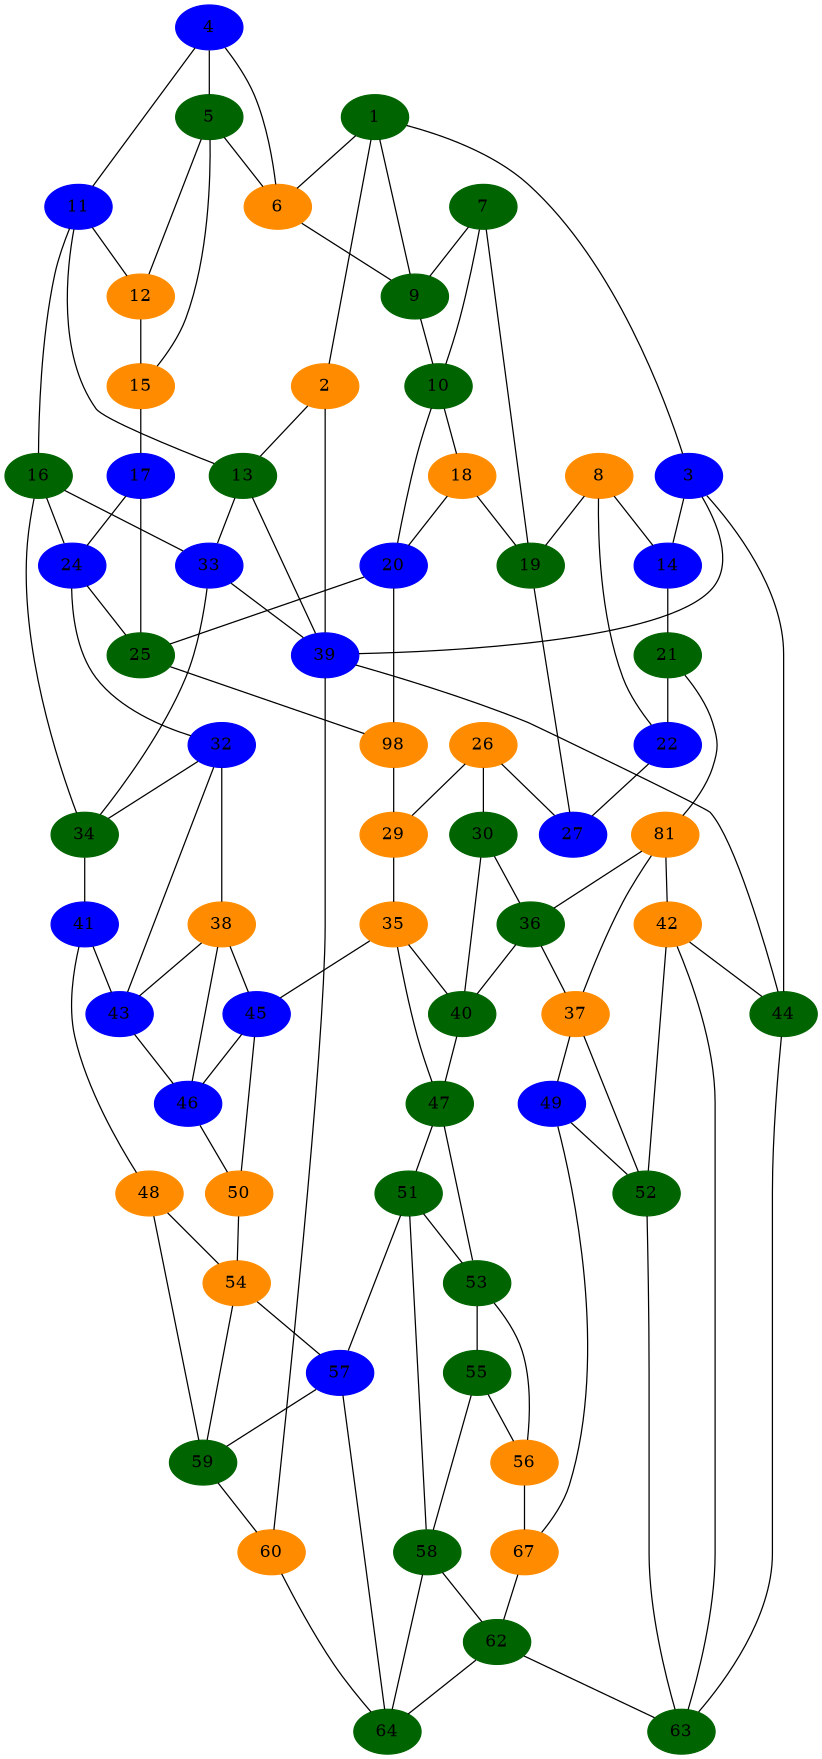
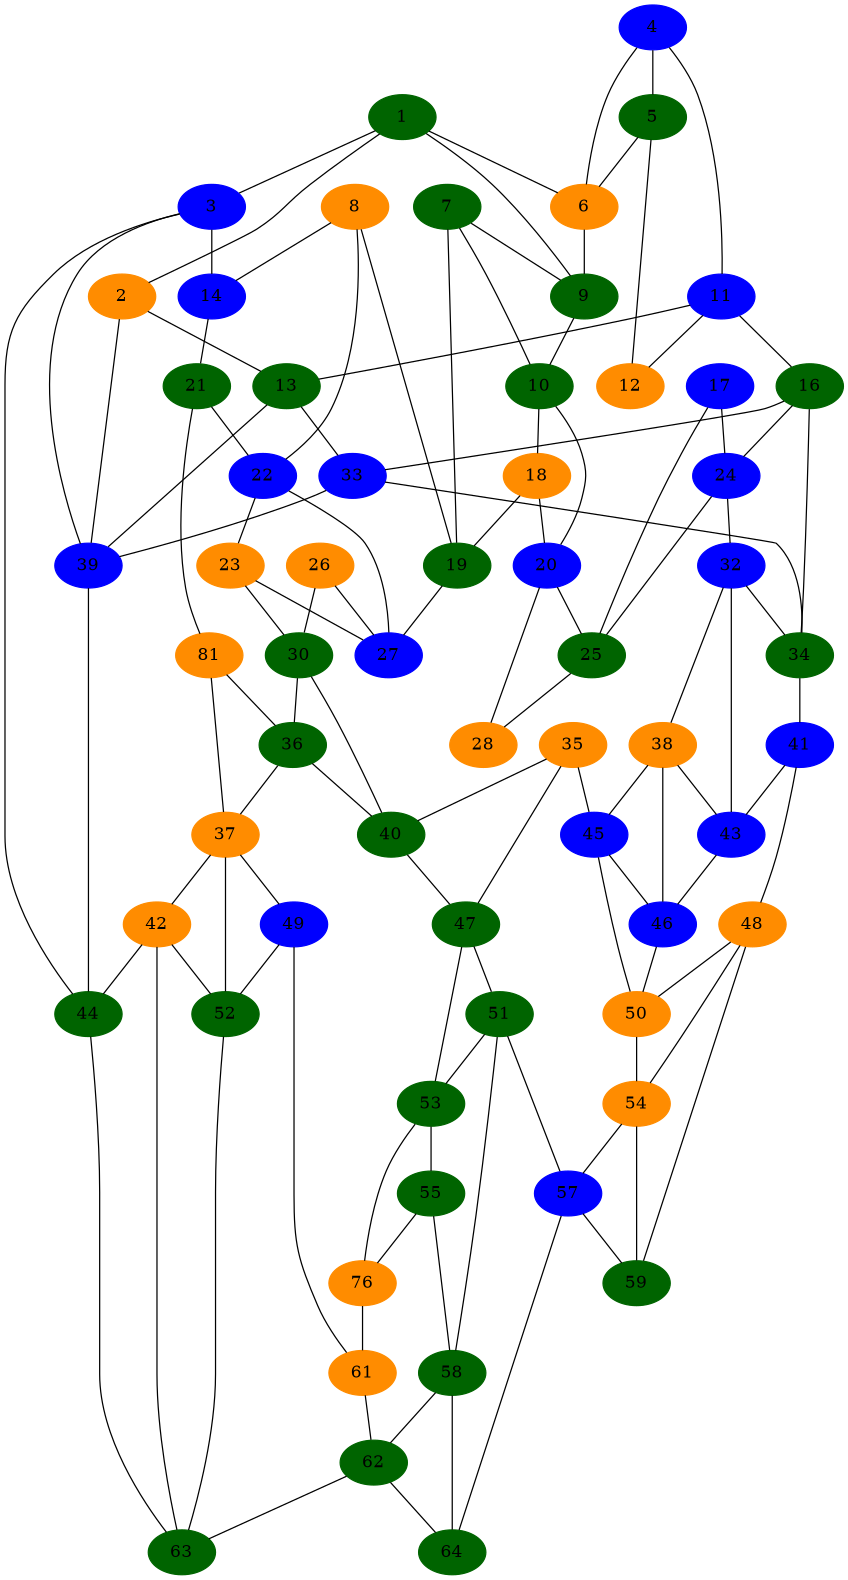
(141, 386) -> none
none -> (230, 566)
(394, 745) -> (483, 745)
(394, 835) -> none
(667, 880) -> (191, 880)
none -> (695, 969)
(524, 1463) -> (363, 1283)
(272, 1552) -> none
(524, 1552) -> (363, 1373)
